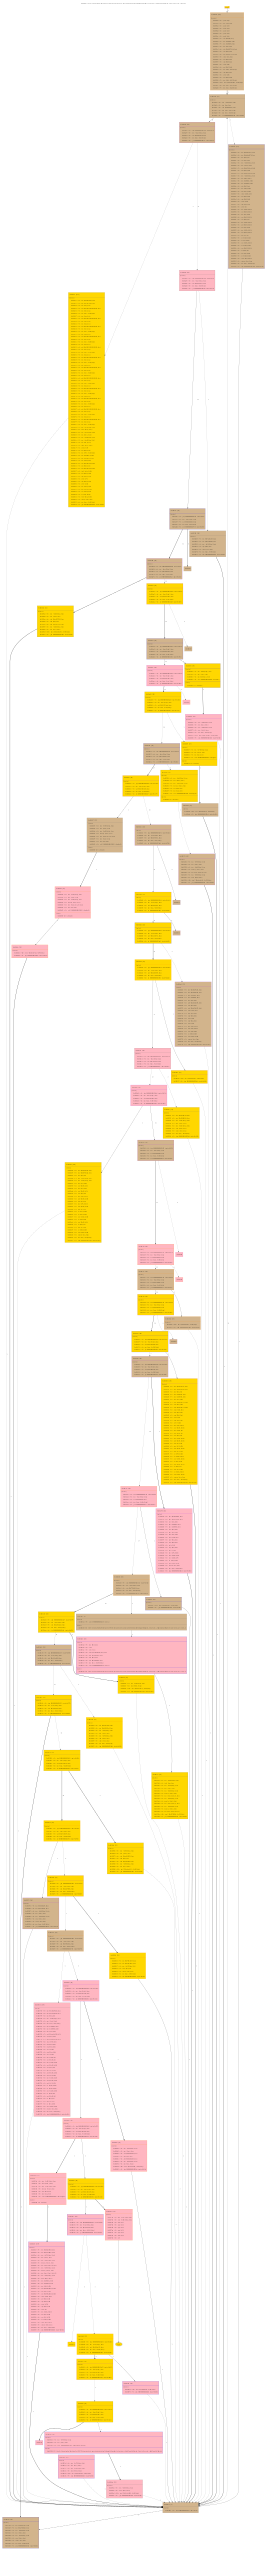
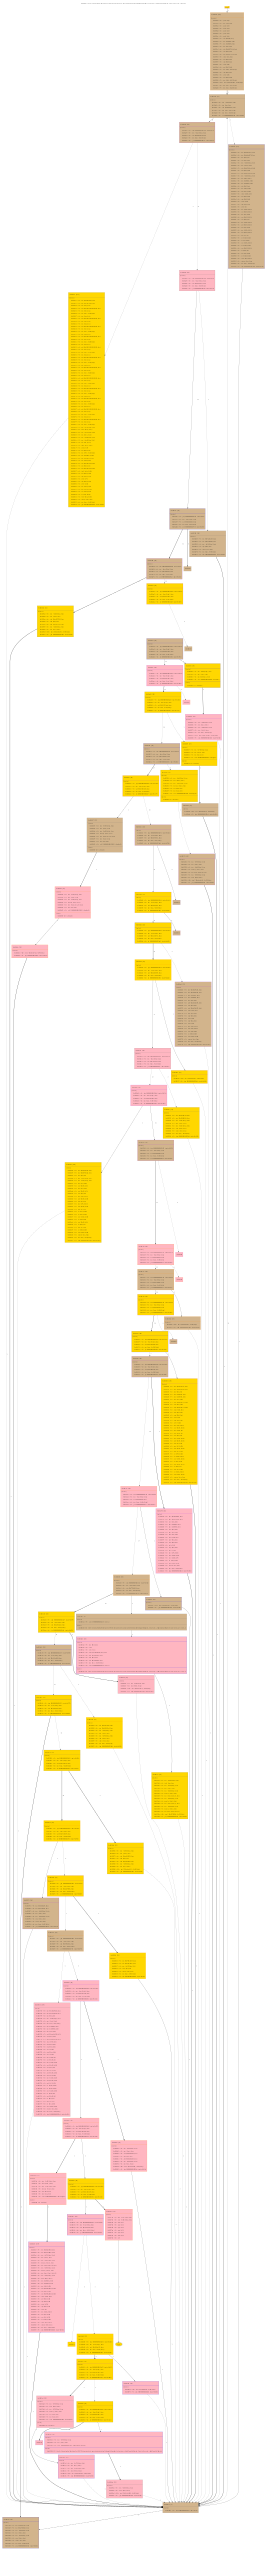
(165, 621) -> none
(136, 1684) -> (136, 1684)
none -> (55, 2412)
